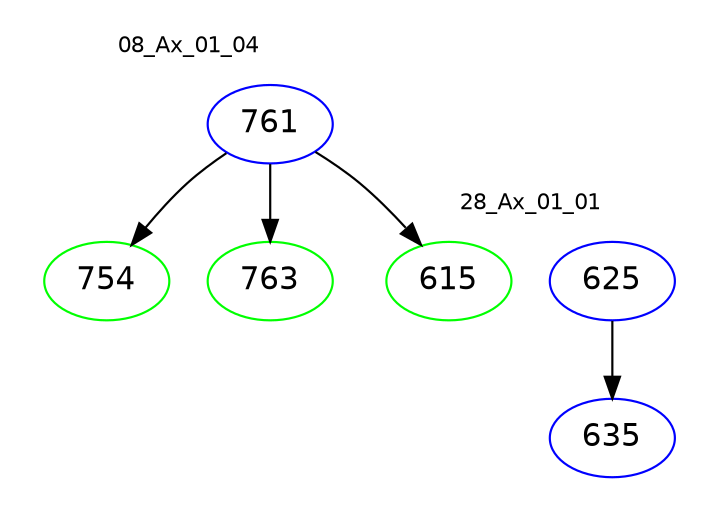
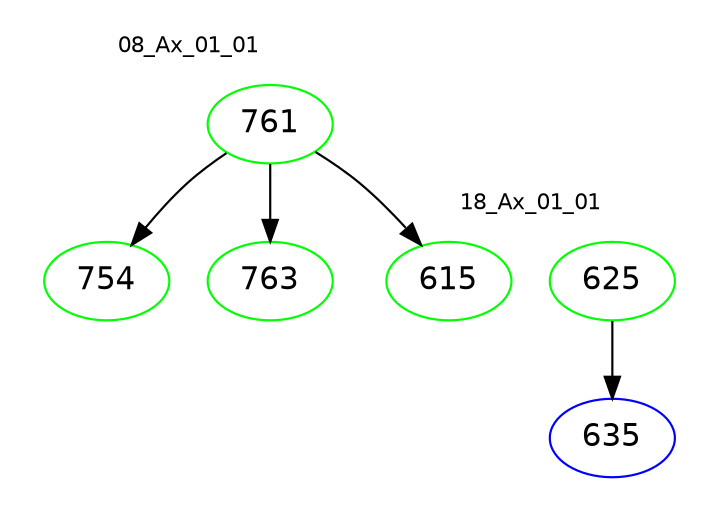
(188, 47) -> (188, 47)
(270, 124) -> (270, 124)
(531, 204) -> (531, 204)
(612, 281) -> (612, 281)
